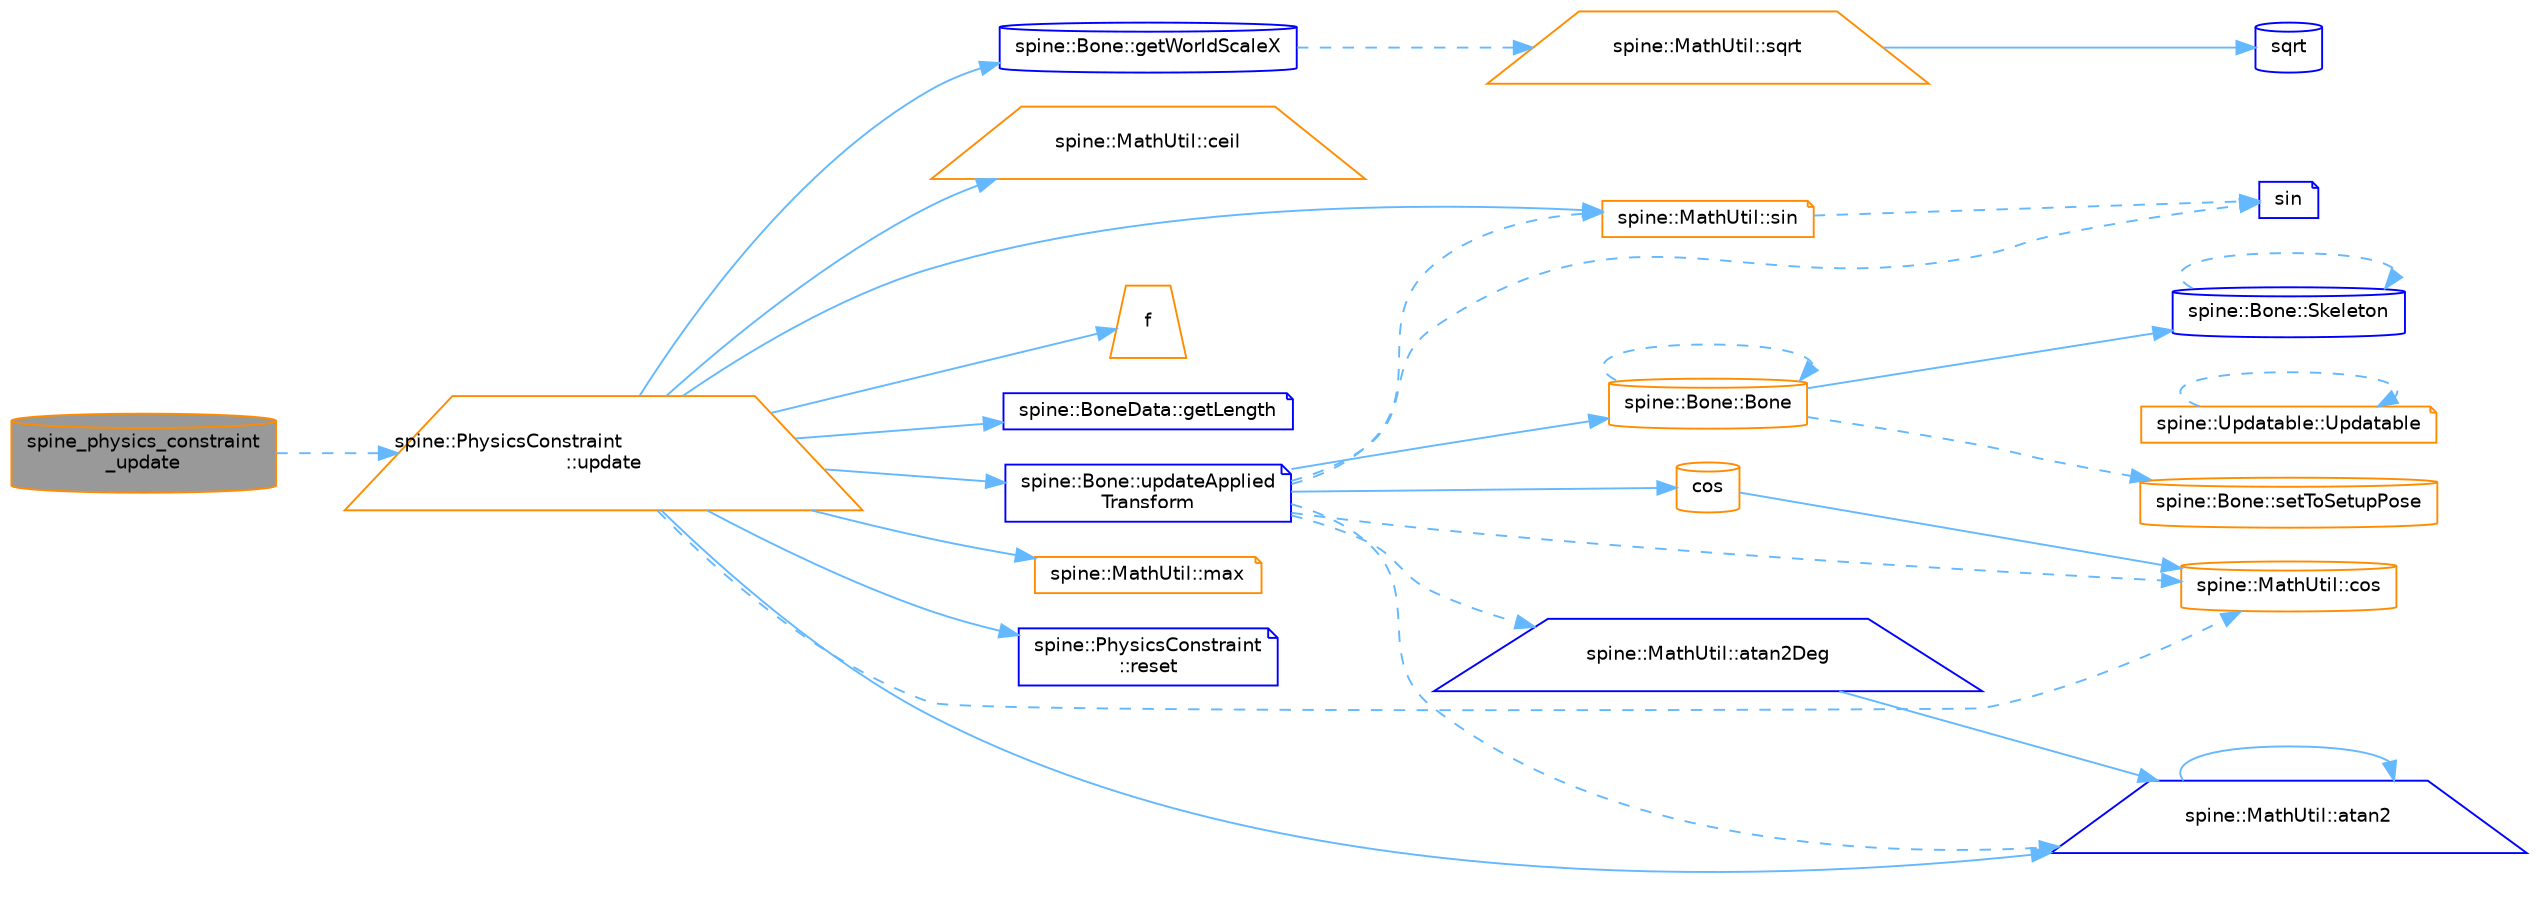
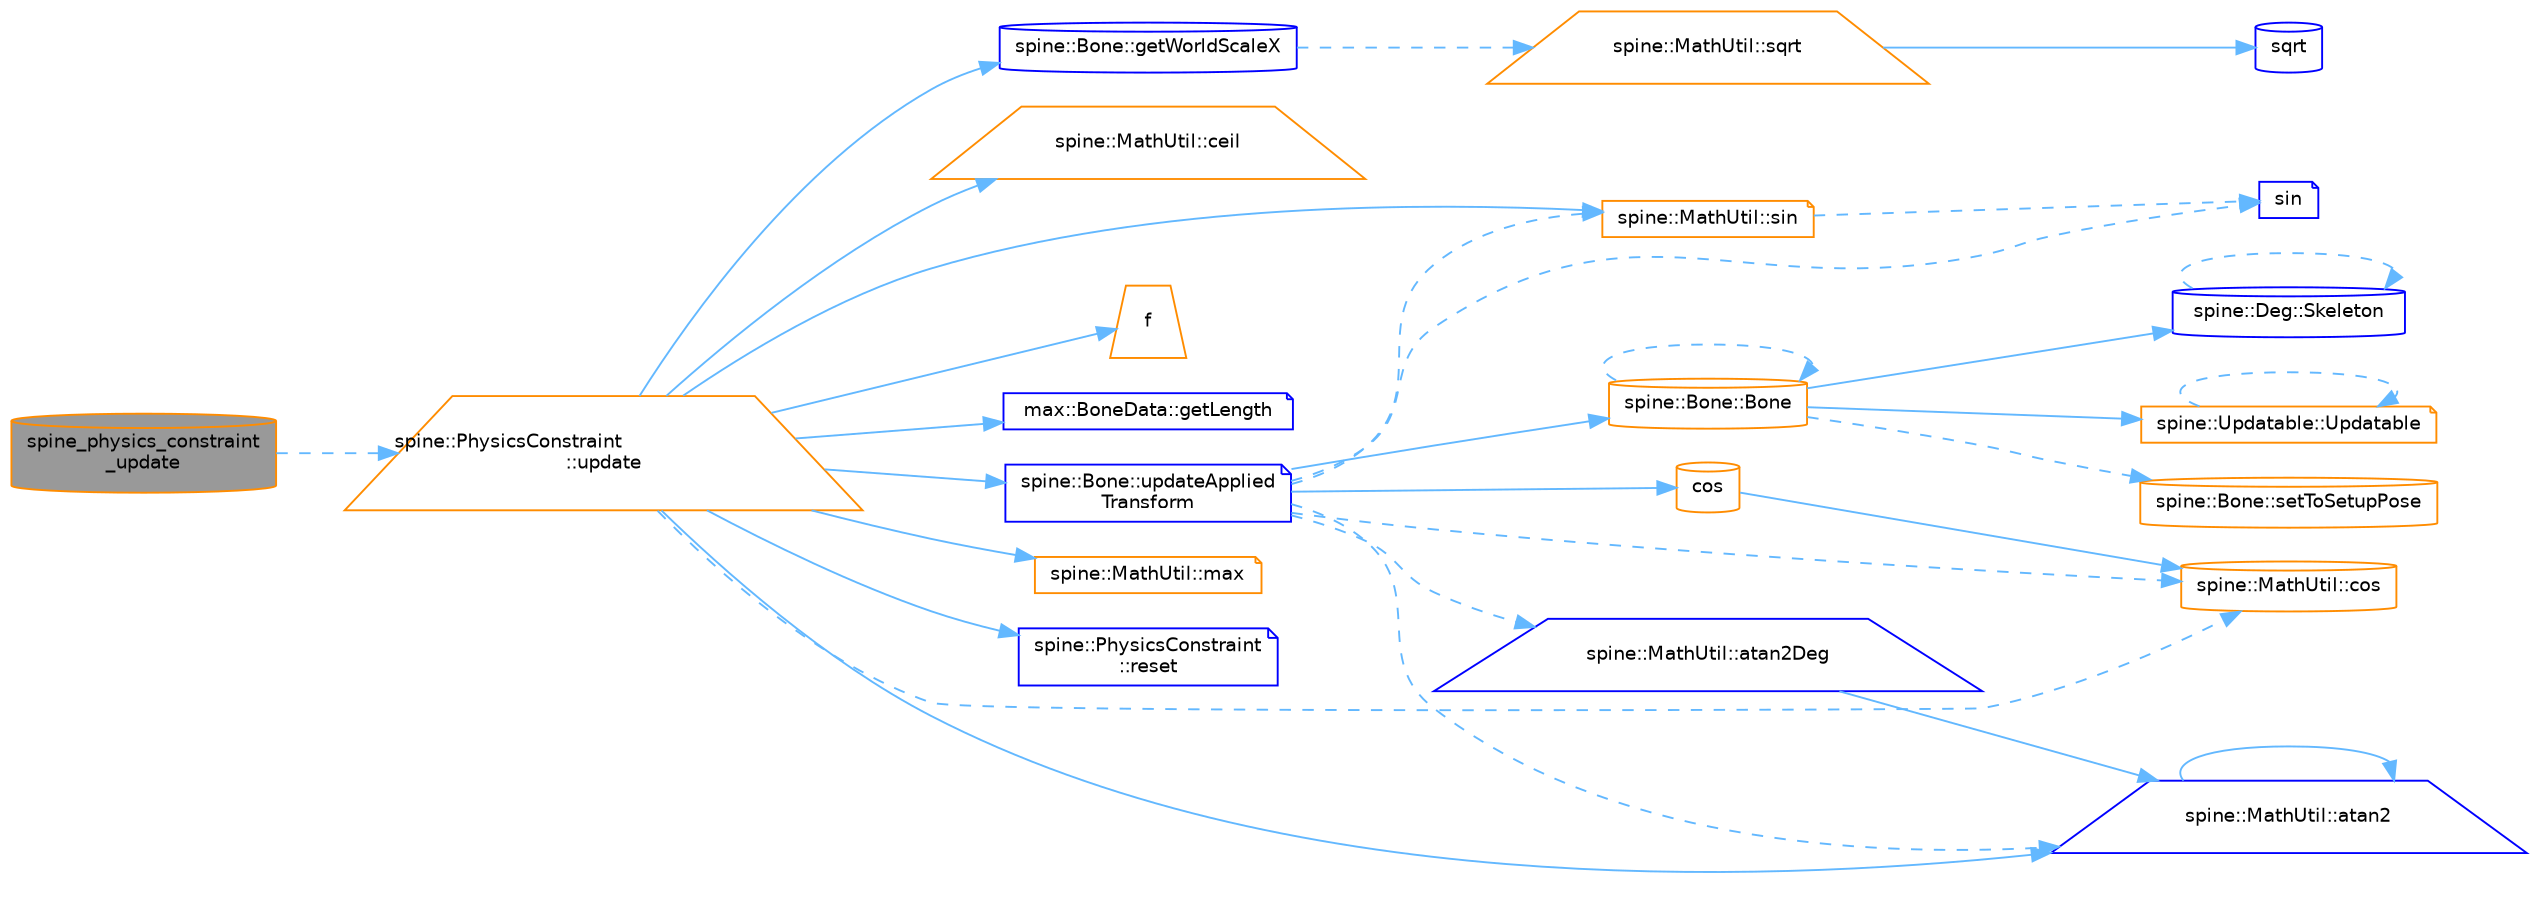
(2289, 312) -> (2289, 312)
(1148, 411) -> (1148, 411)
none -> (1964, 413)
